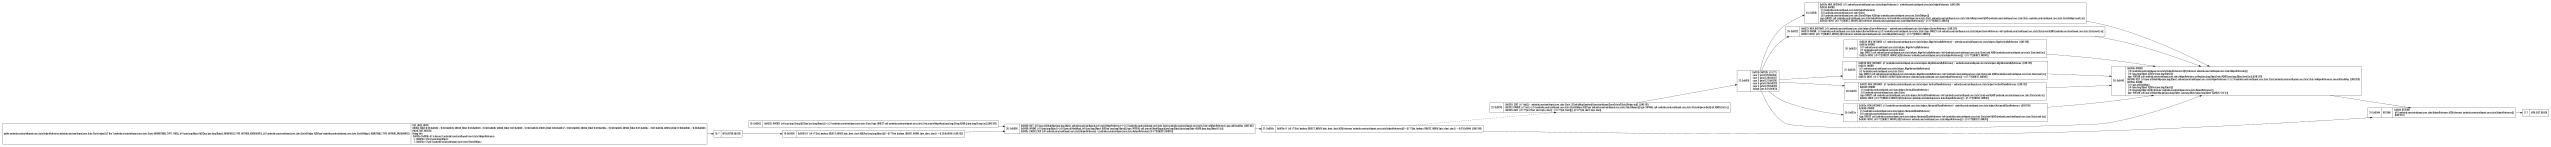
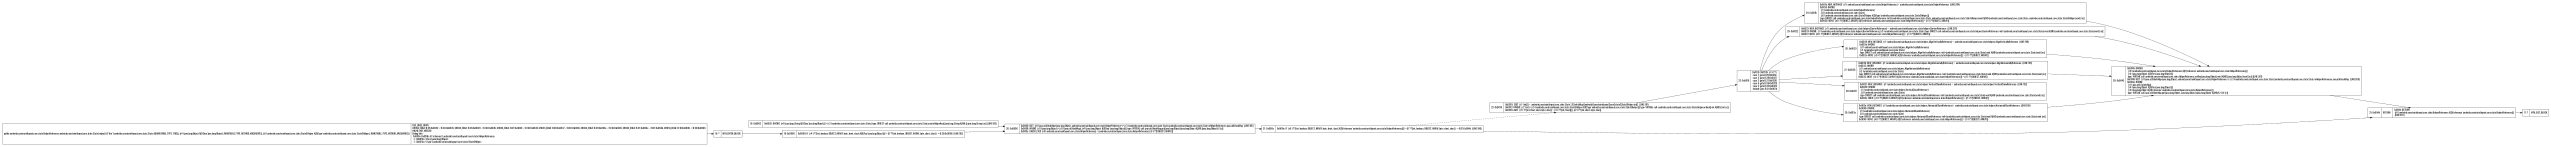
(2138, 85) -> (2139, 85)
(2078, 87) -> none
(1974, 127) -> (1803, 54)
